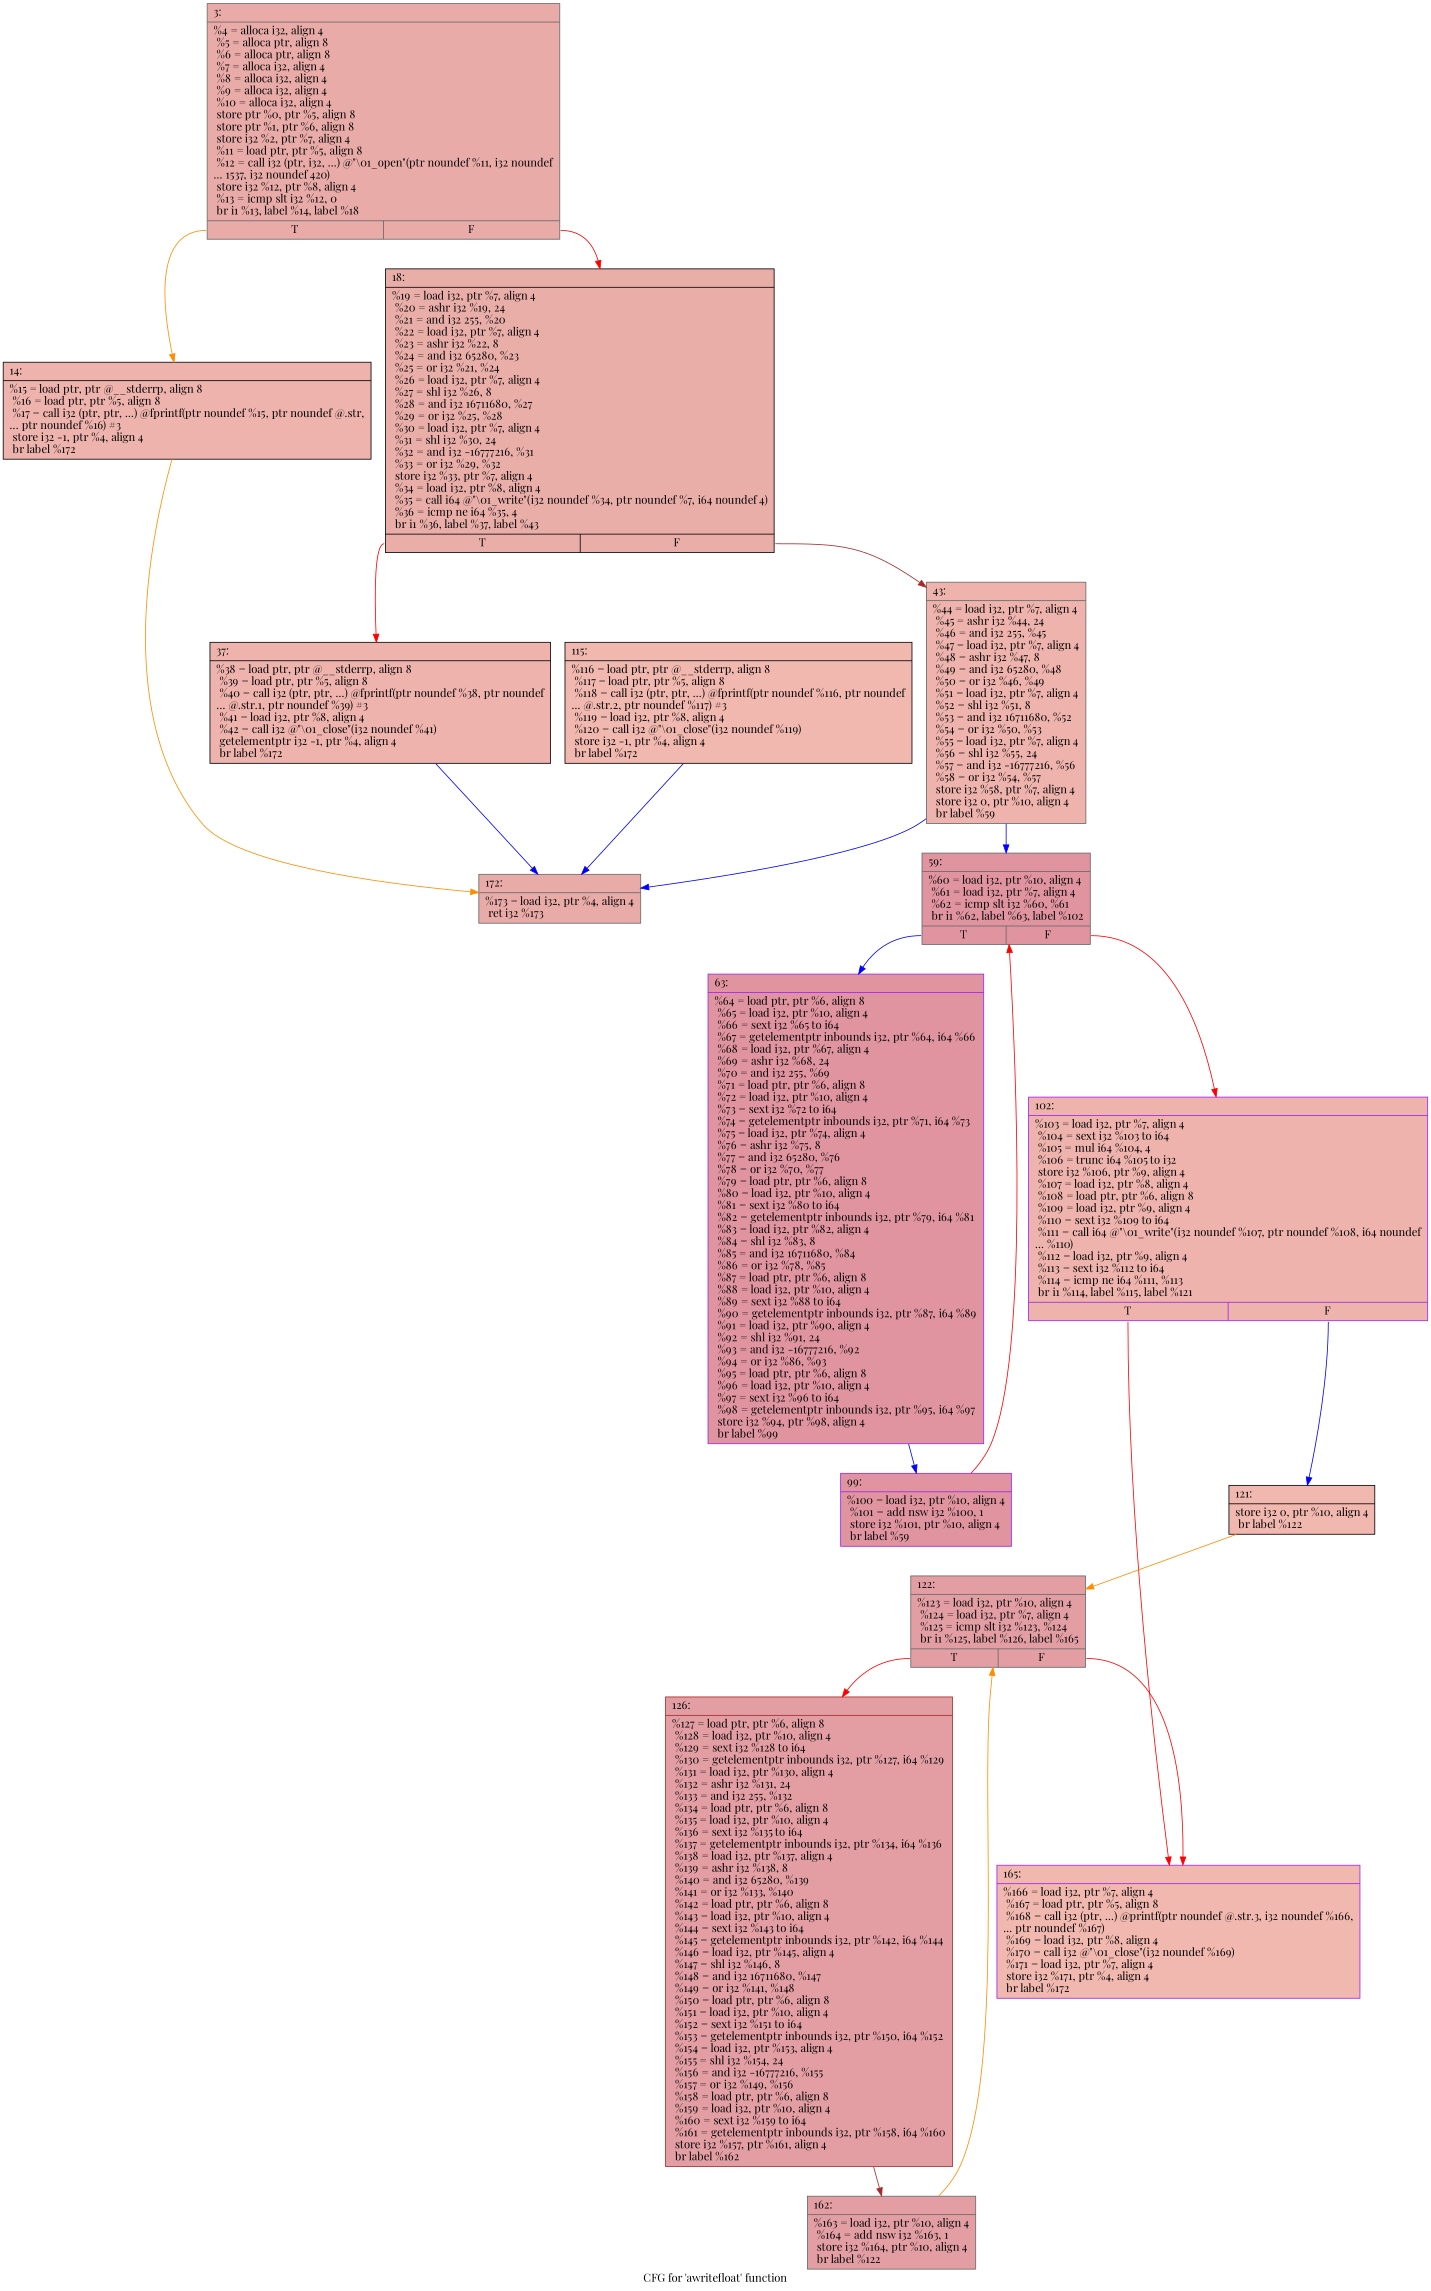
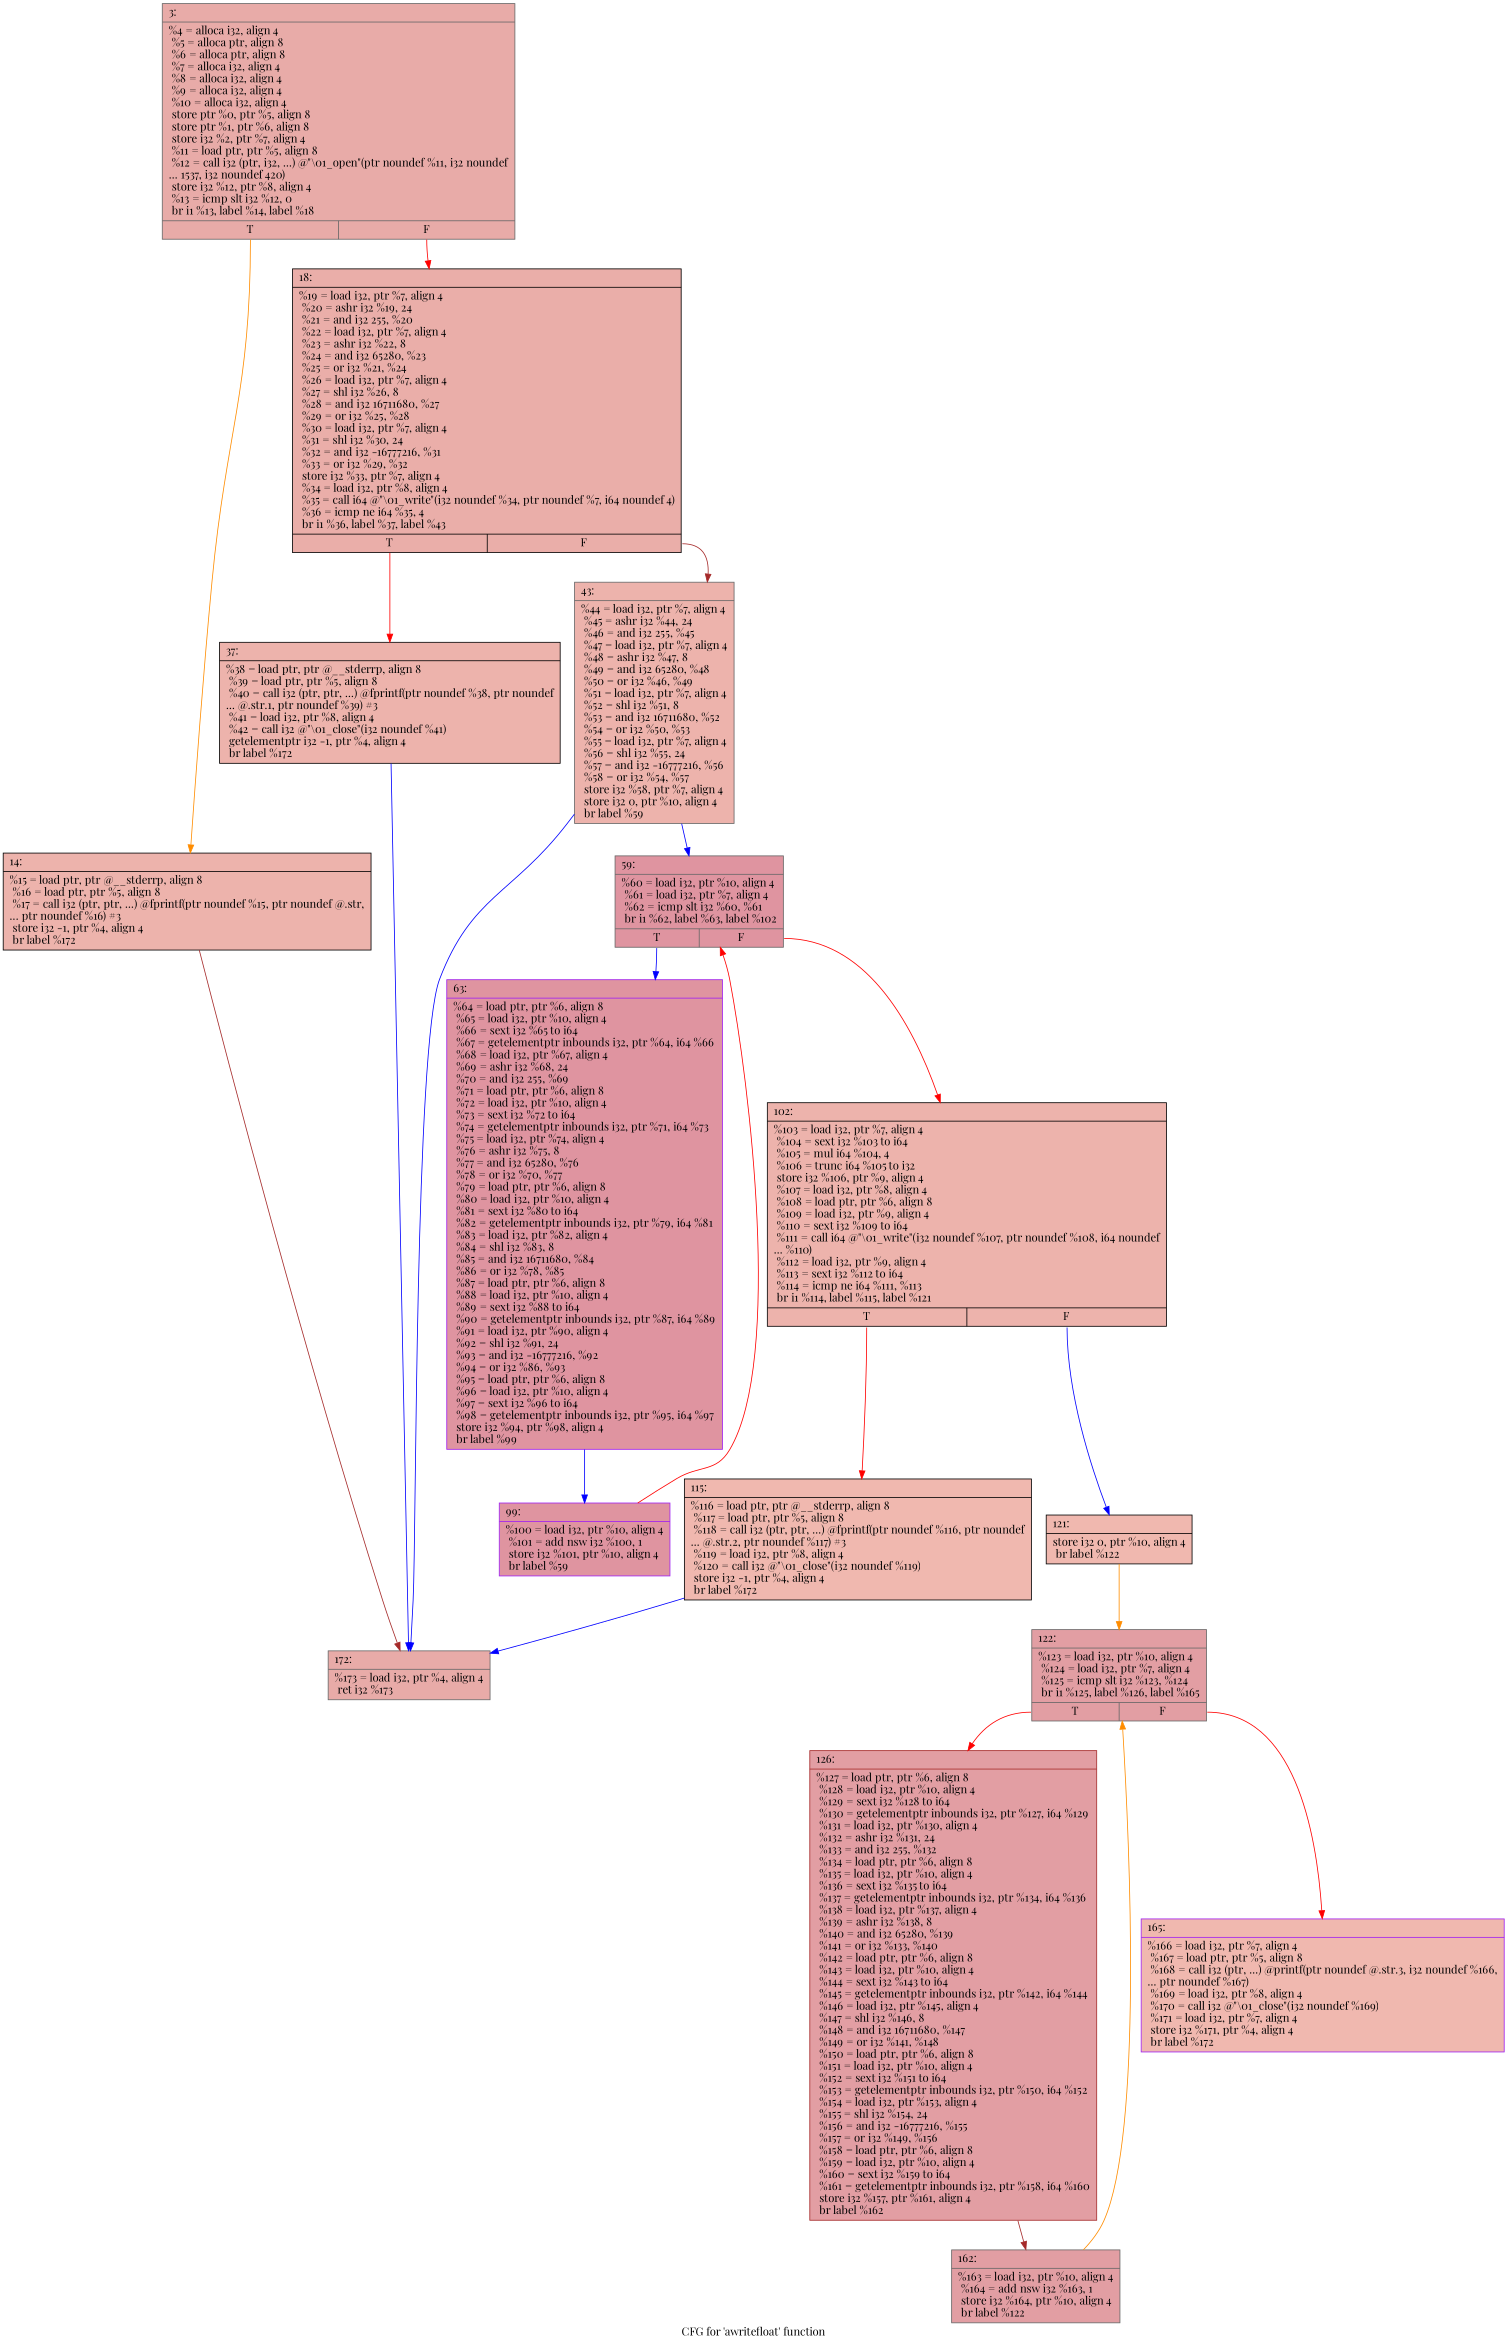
(175, 782) -> (293, 1298)
(1228, 1209) -> (967, 1215)
(1140, 1590) -> (865, 1399)
